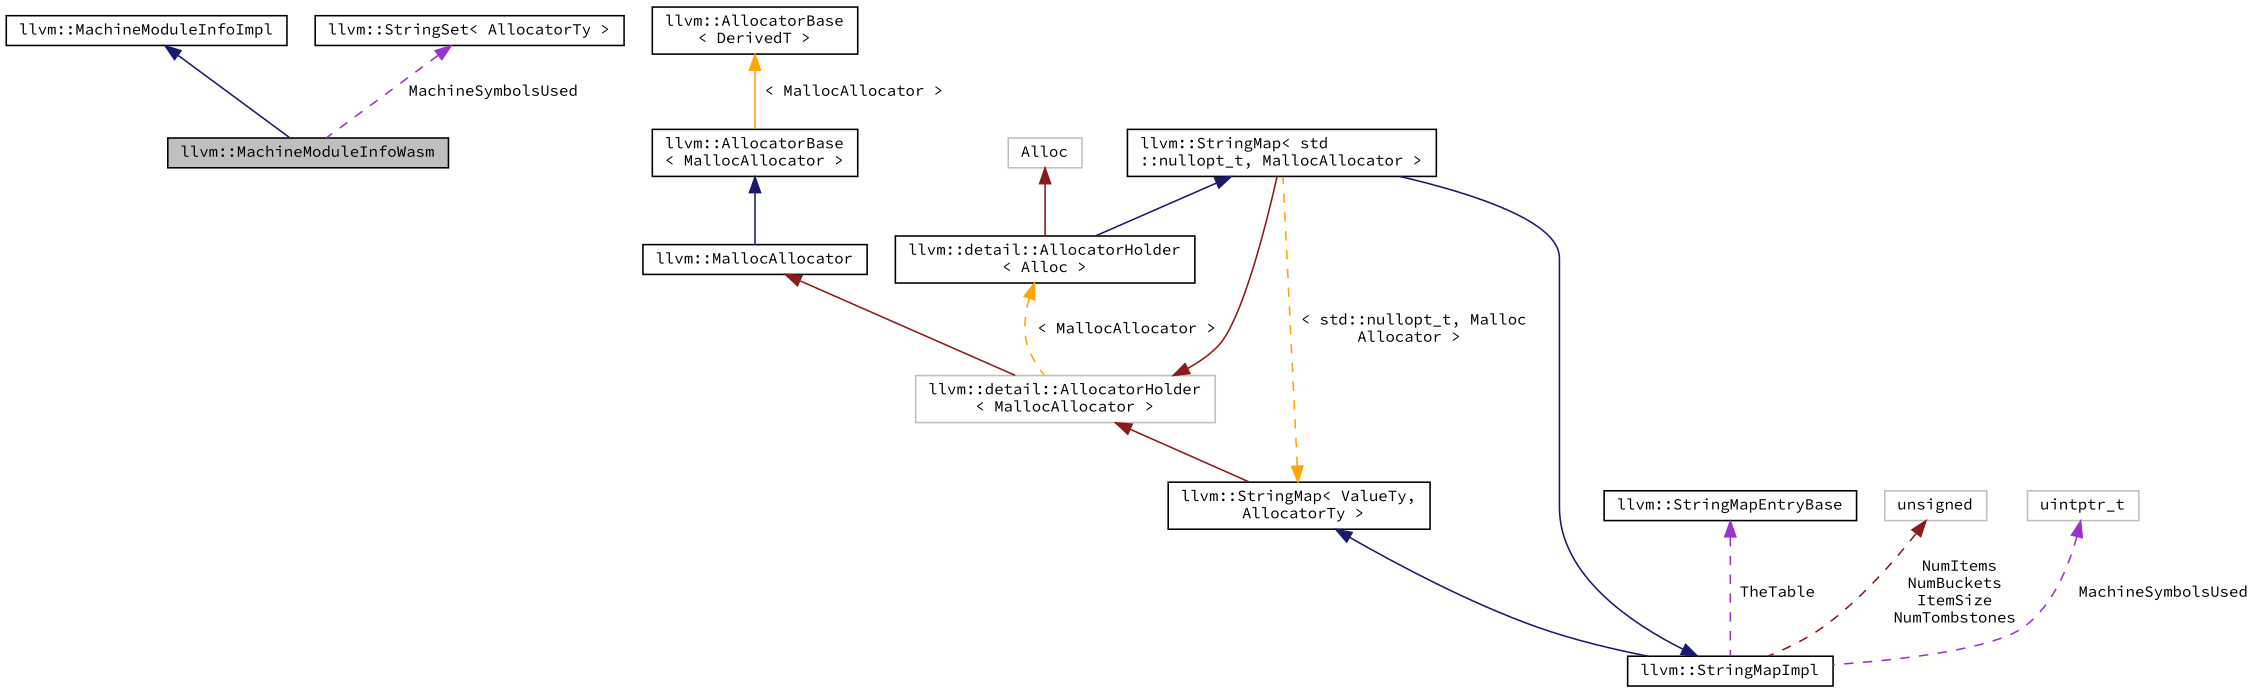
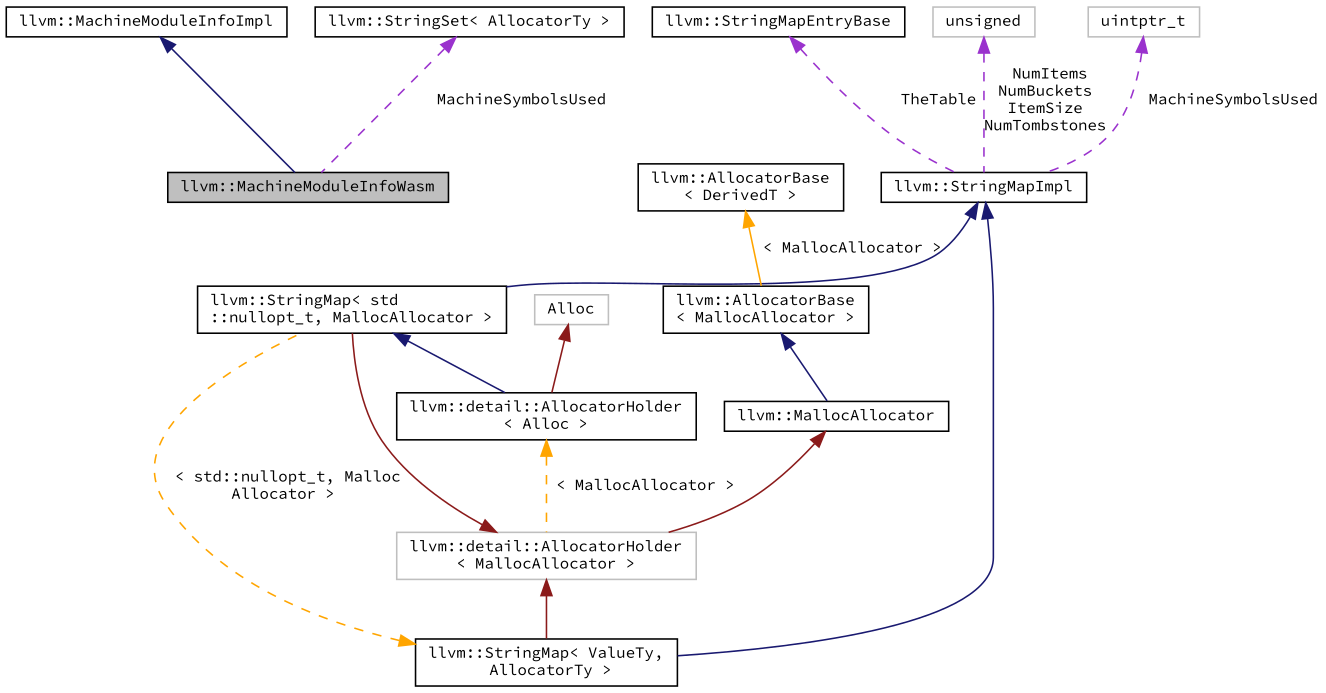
(1850, 605) -> (984, 113)
(1494, 610) -> (992, 561)
